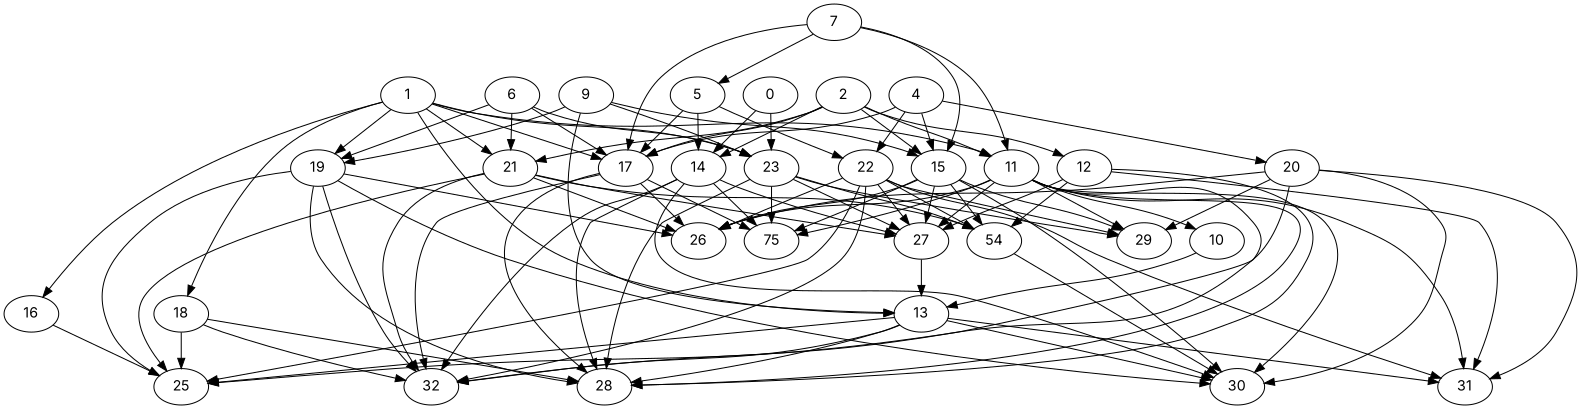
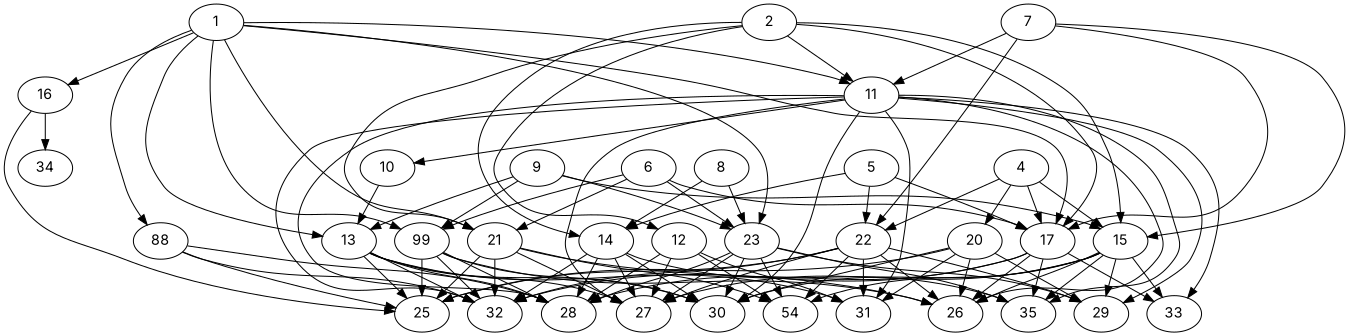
(770, 56) -> (951, 129)
(771, 95) -> (722, 168)
none -> (45, 168)
(318, 168) -> (422, 241)
(772, 241) -> (1028, 314)
(921, 272) -> (491, 278)
(1111, 311) -> (737, 273)
(181, 314) -> (161, 241)
none -> (1174, 314)
